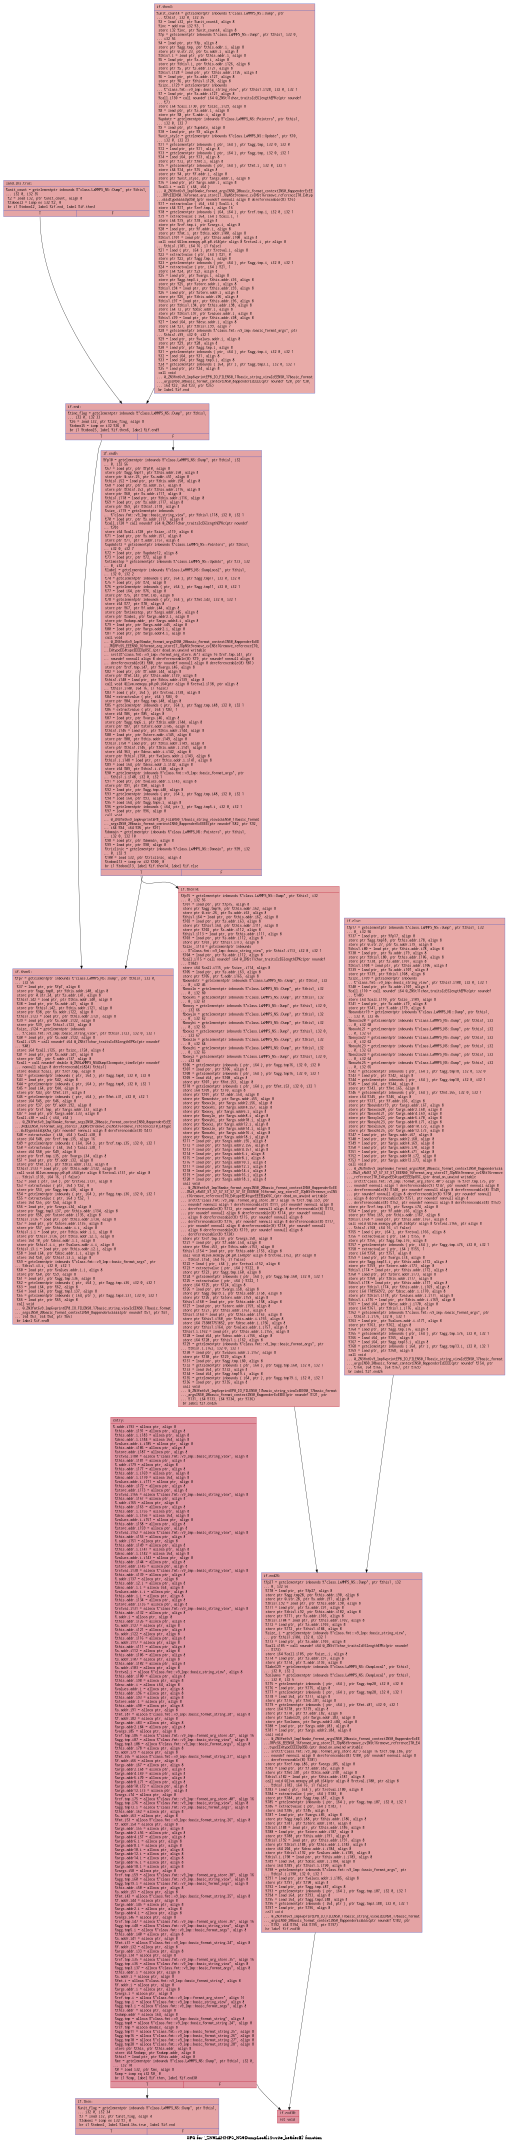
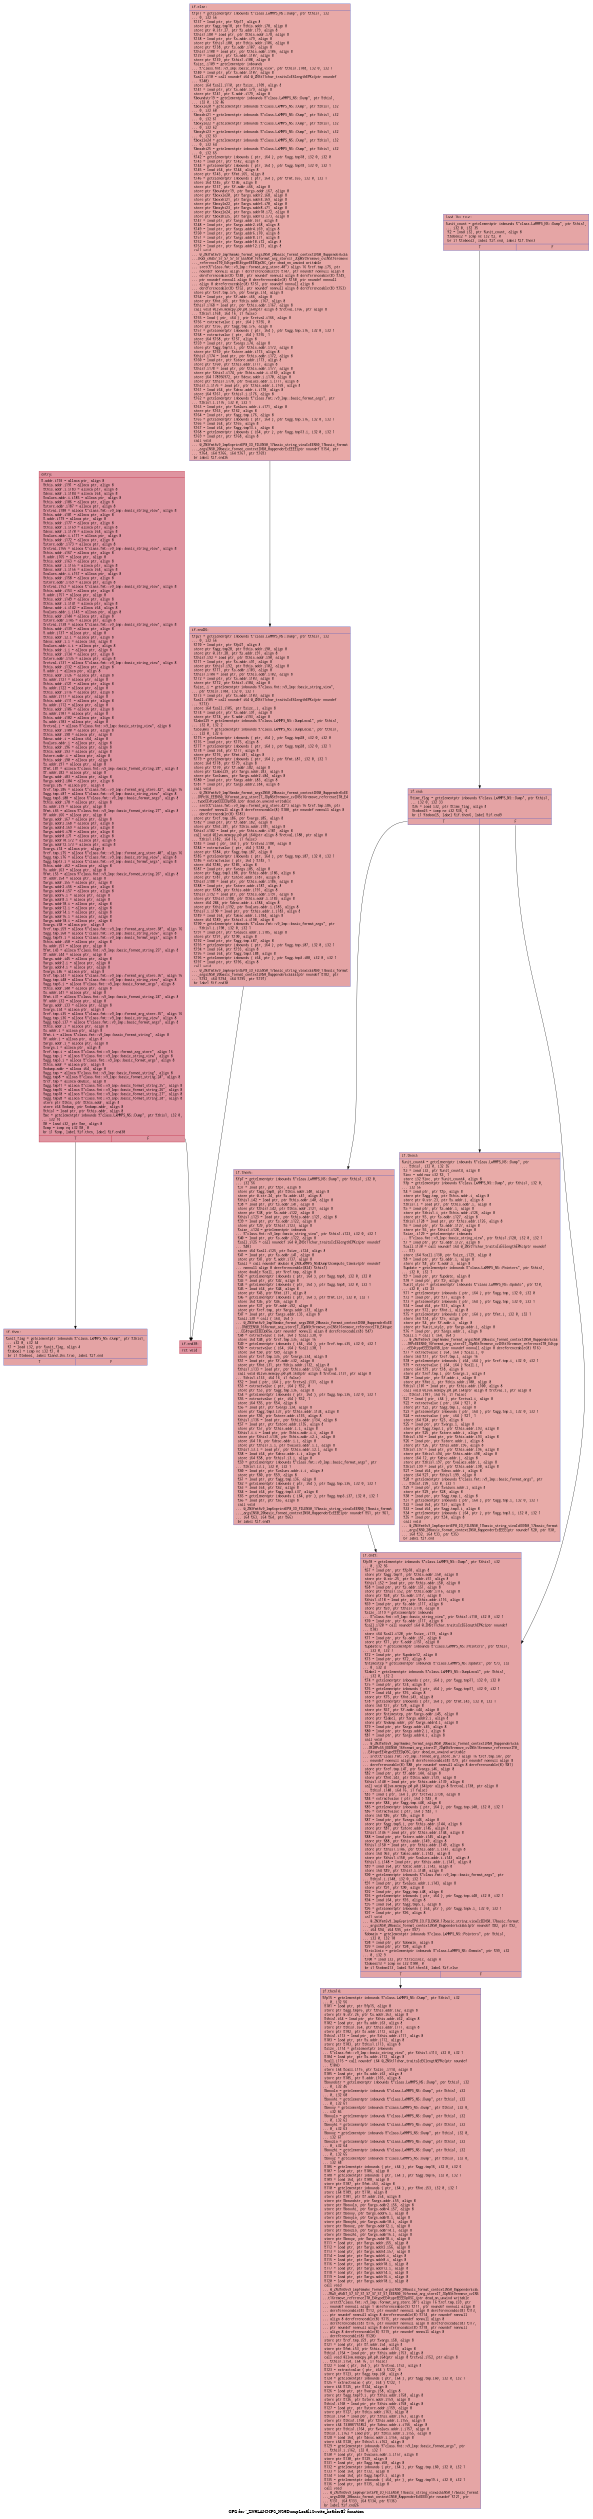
(194, 326) -> (439, 1475)
(151, 394) -> (480, 987)
(134, 921) -> (372, 1537)
(259, 1147) -> (401, 2248)
(306, 1488) -> none
